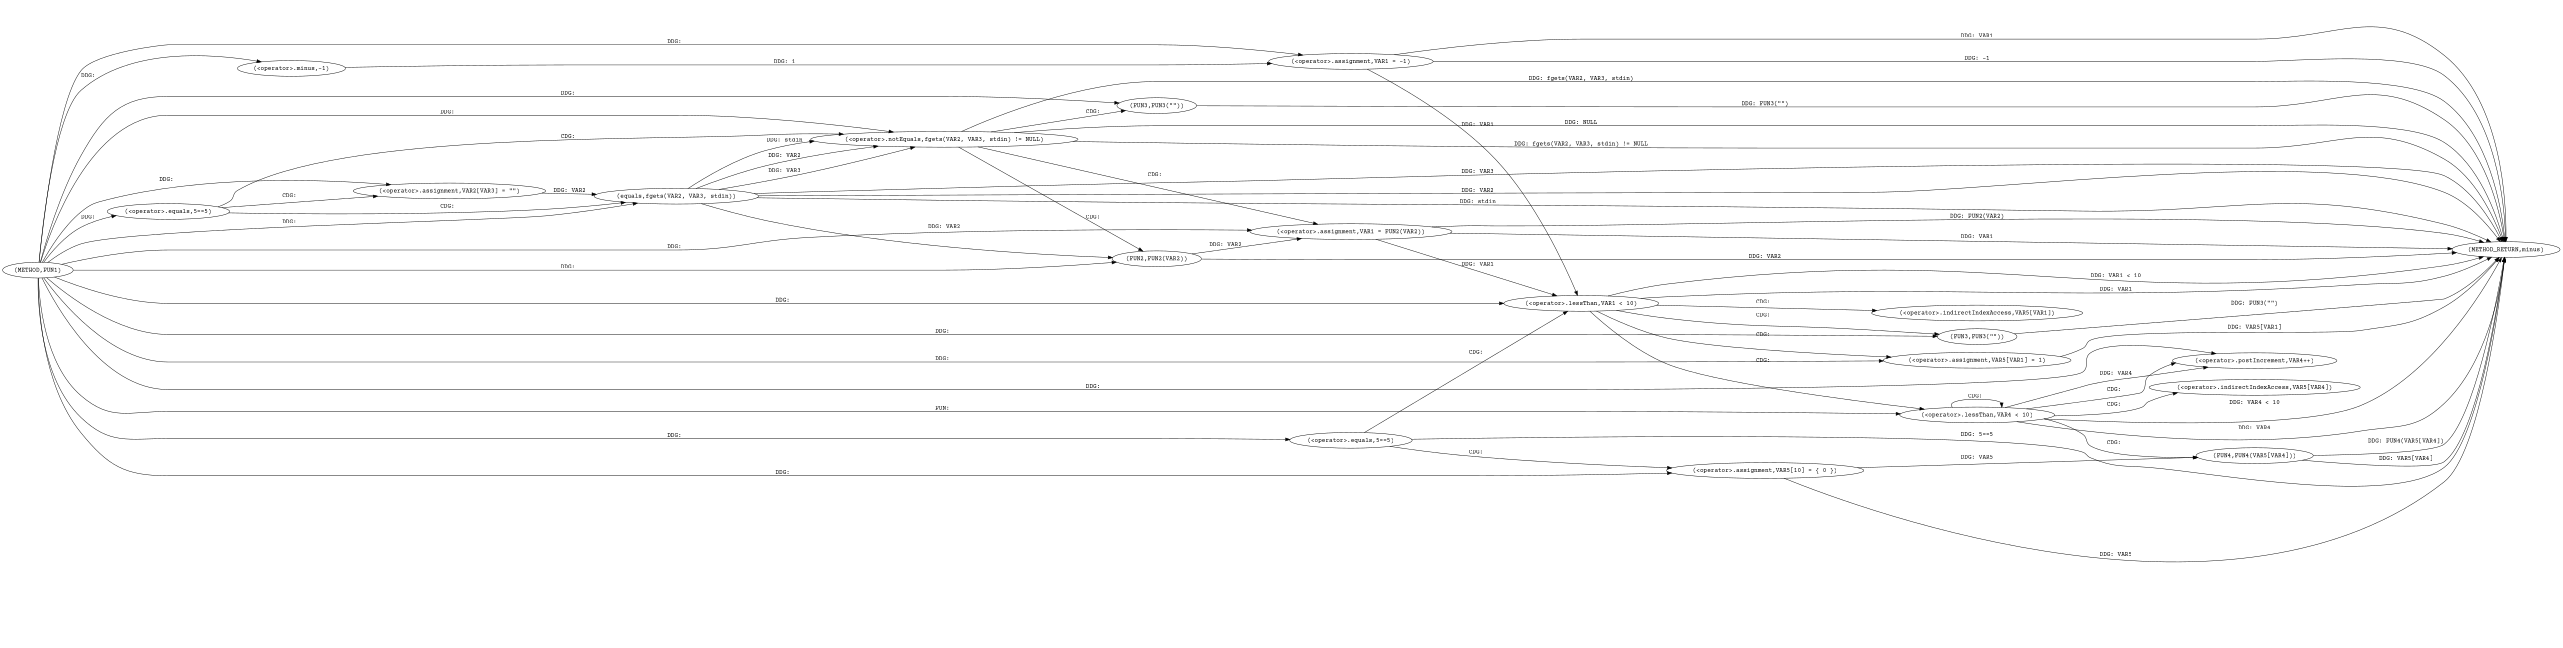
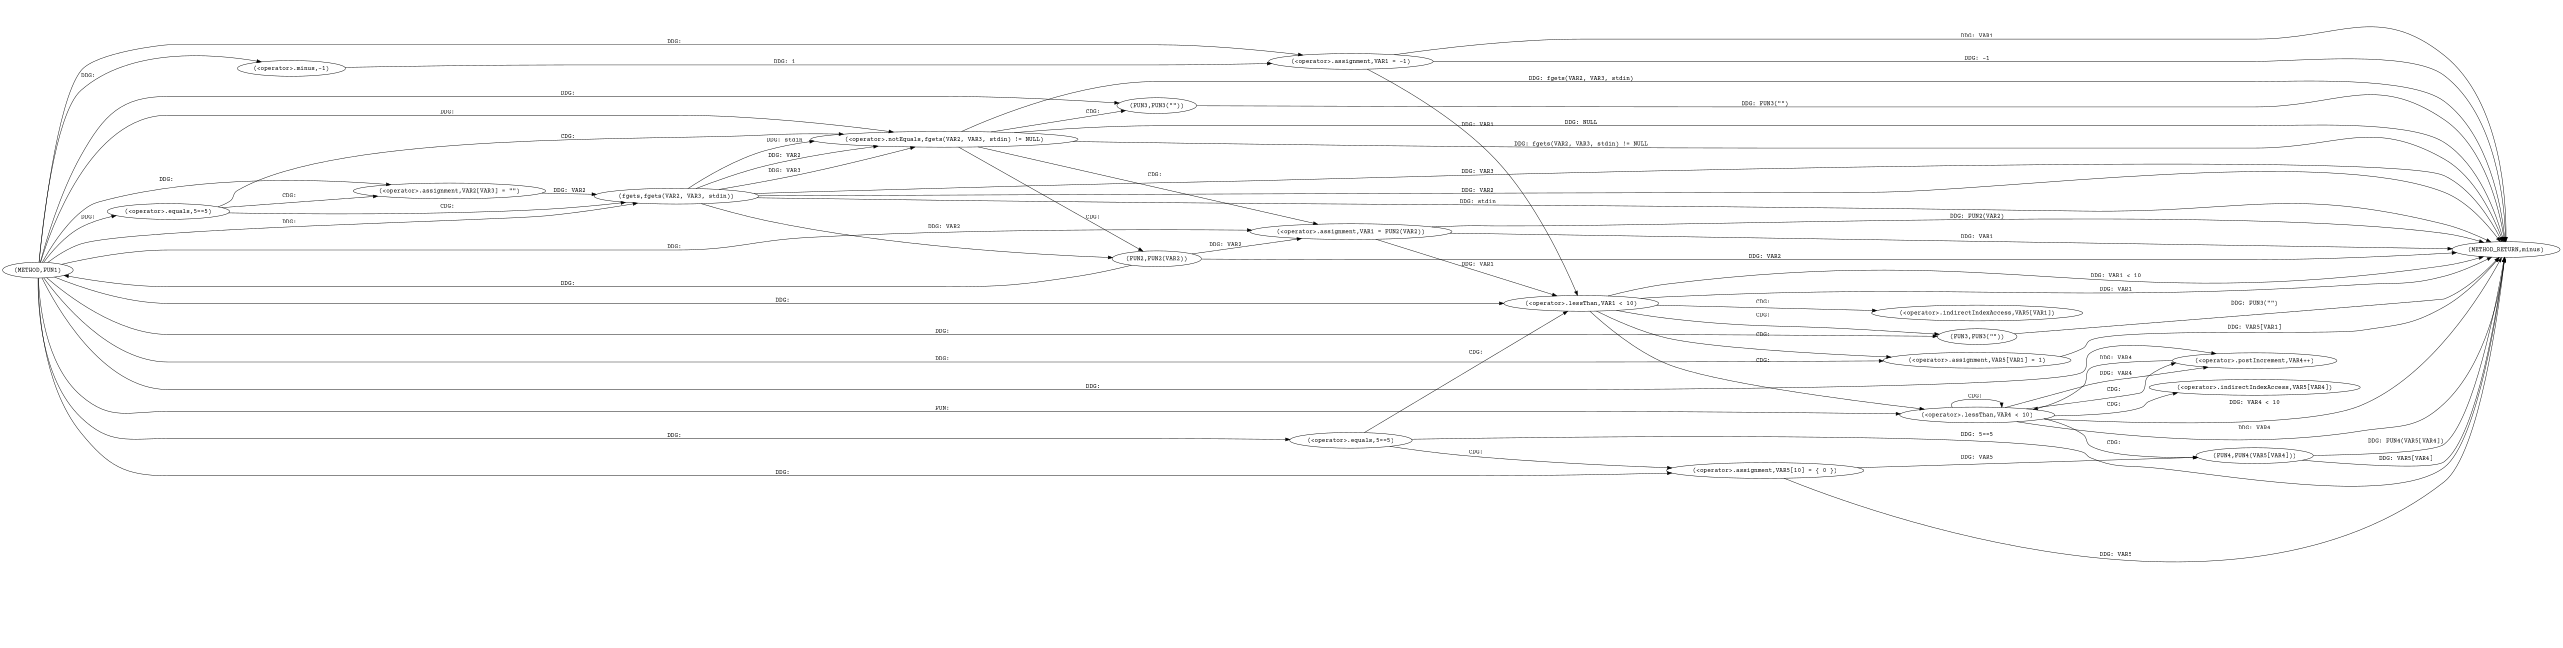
(676, 196) -> (676, 196)
(593, 270) -> (601, 287)
none -> (2096, 366)
